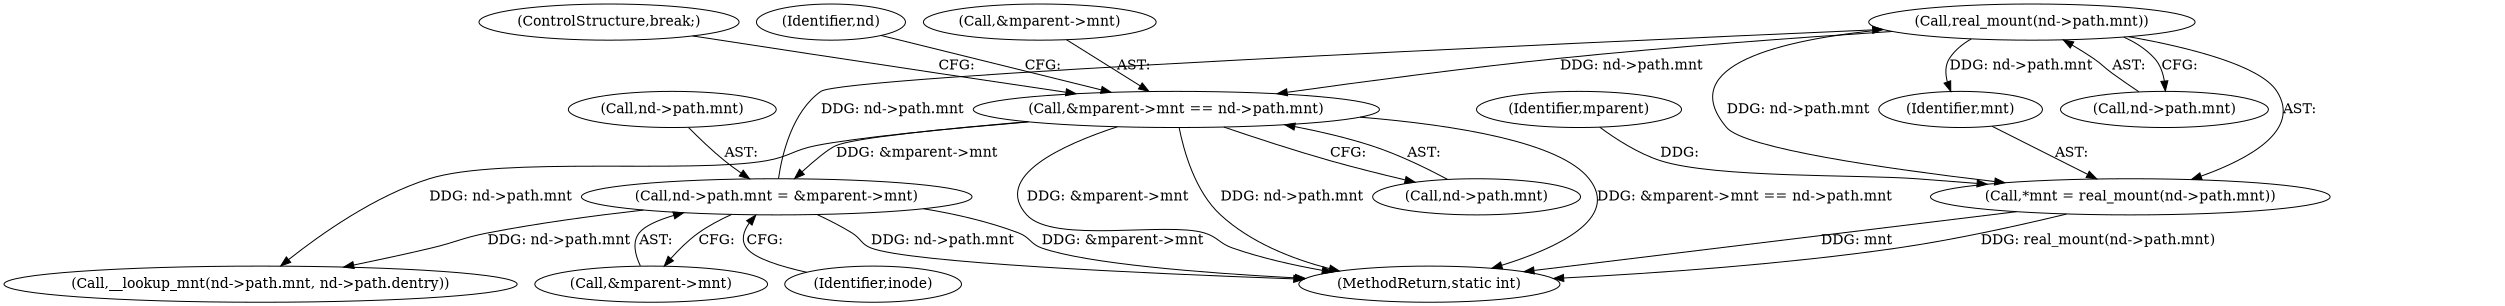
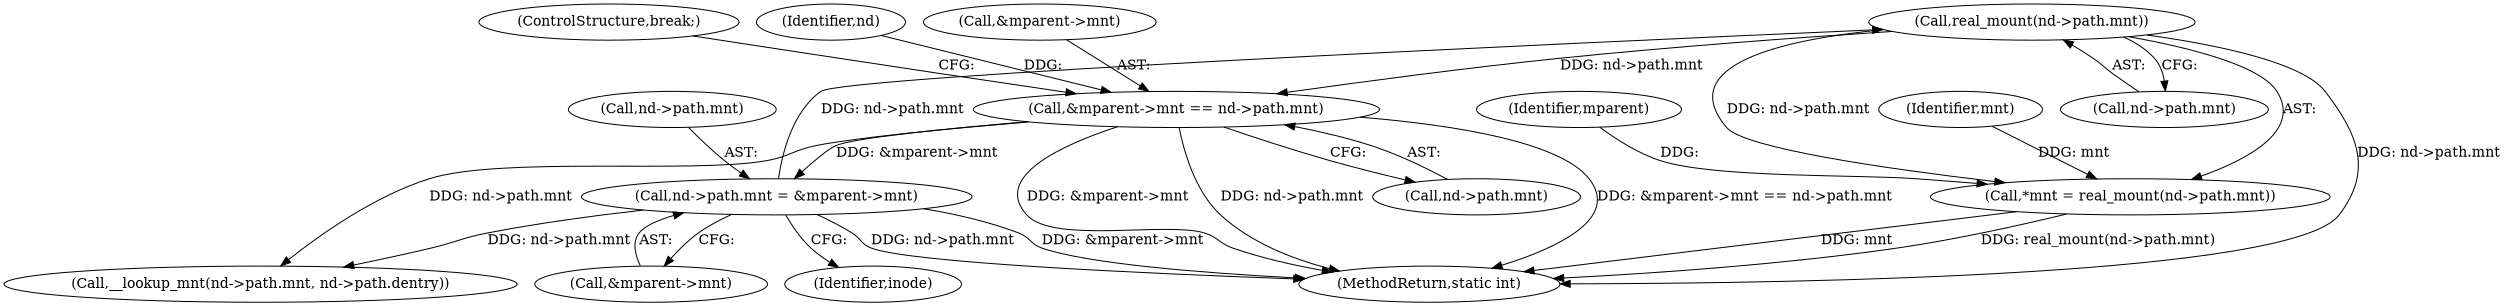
(1951, 56) -> (2122, 264)
(1045, 66) -> (1045, 66)
(2074, 153) -> (2074, 153)
(762, 259) -> (805, 242)
